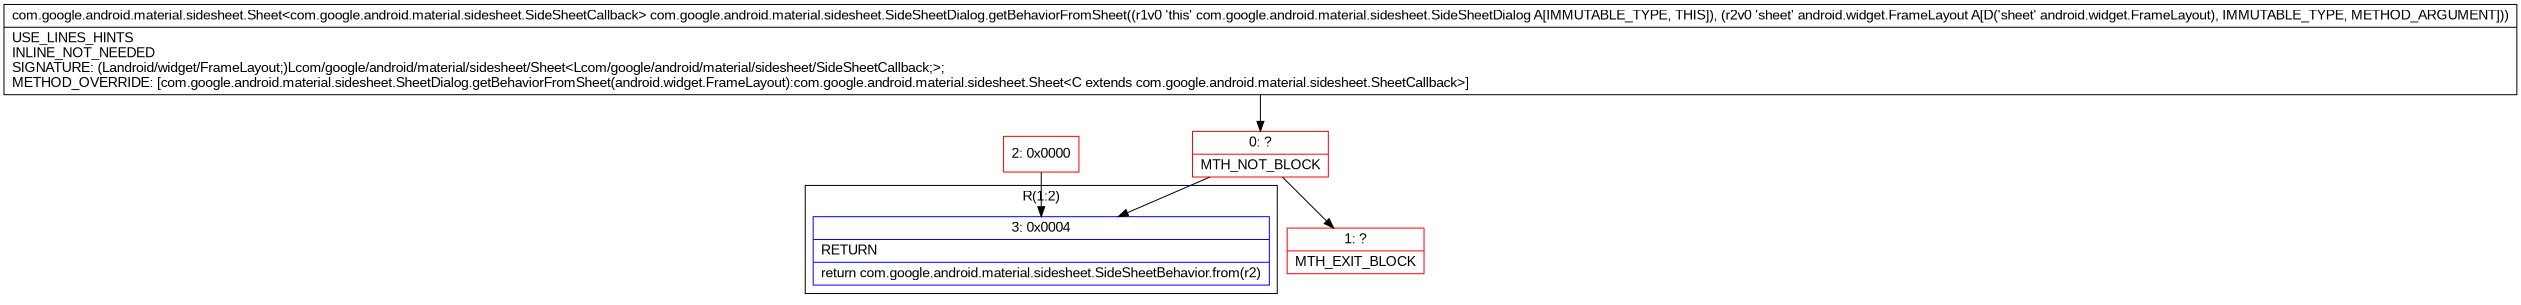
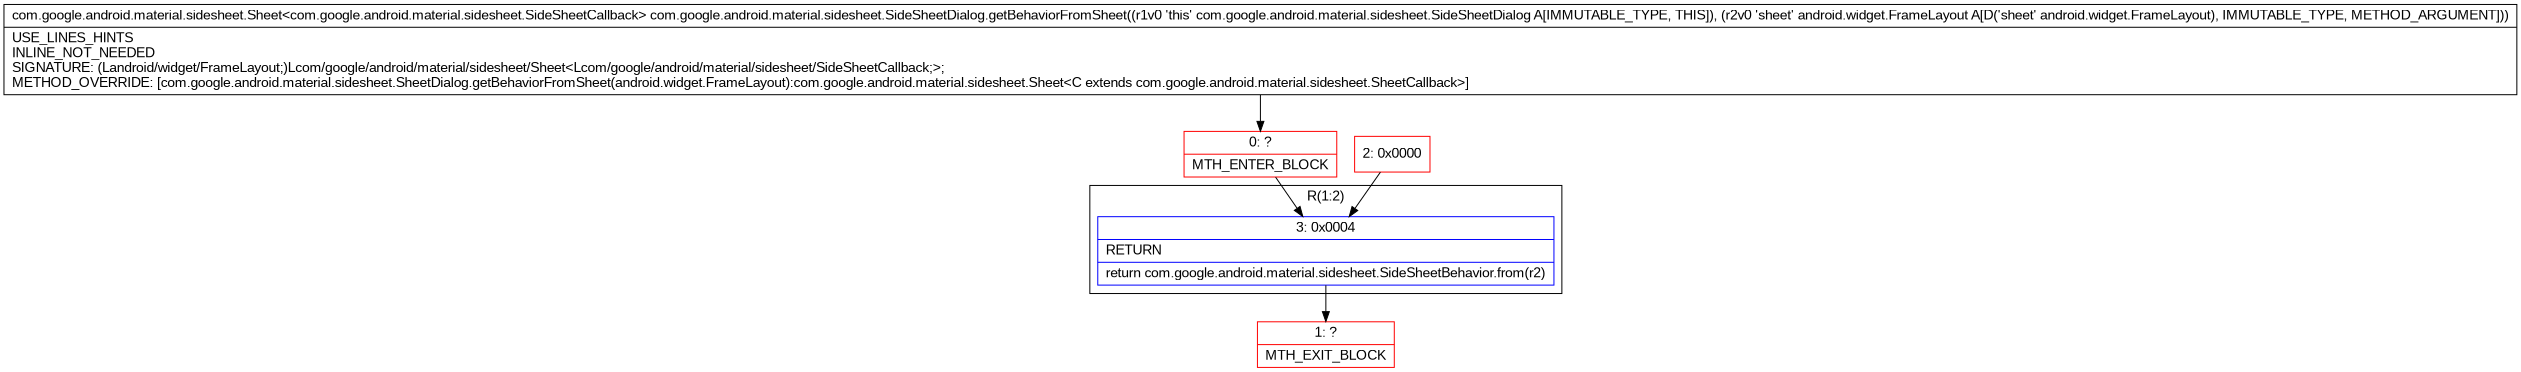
(1260, 165) -> (1260, 165)
(1305, 199) -> (1326, 300)
